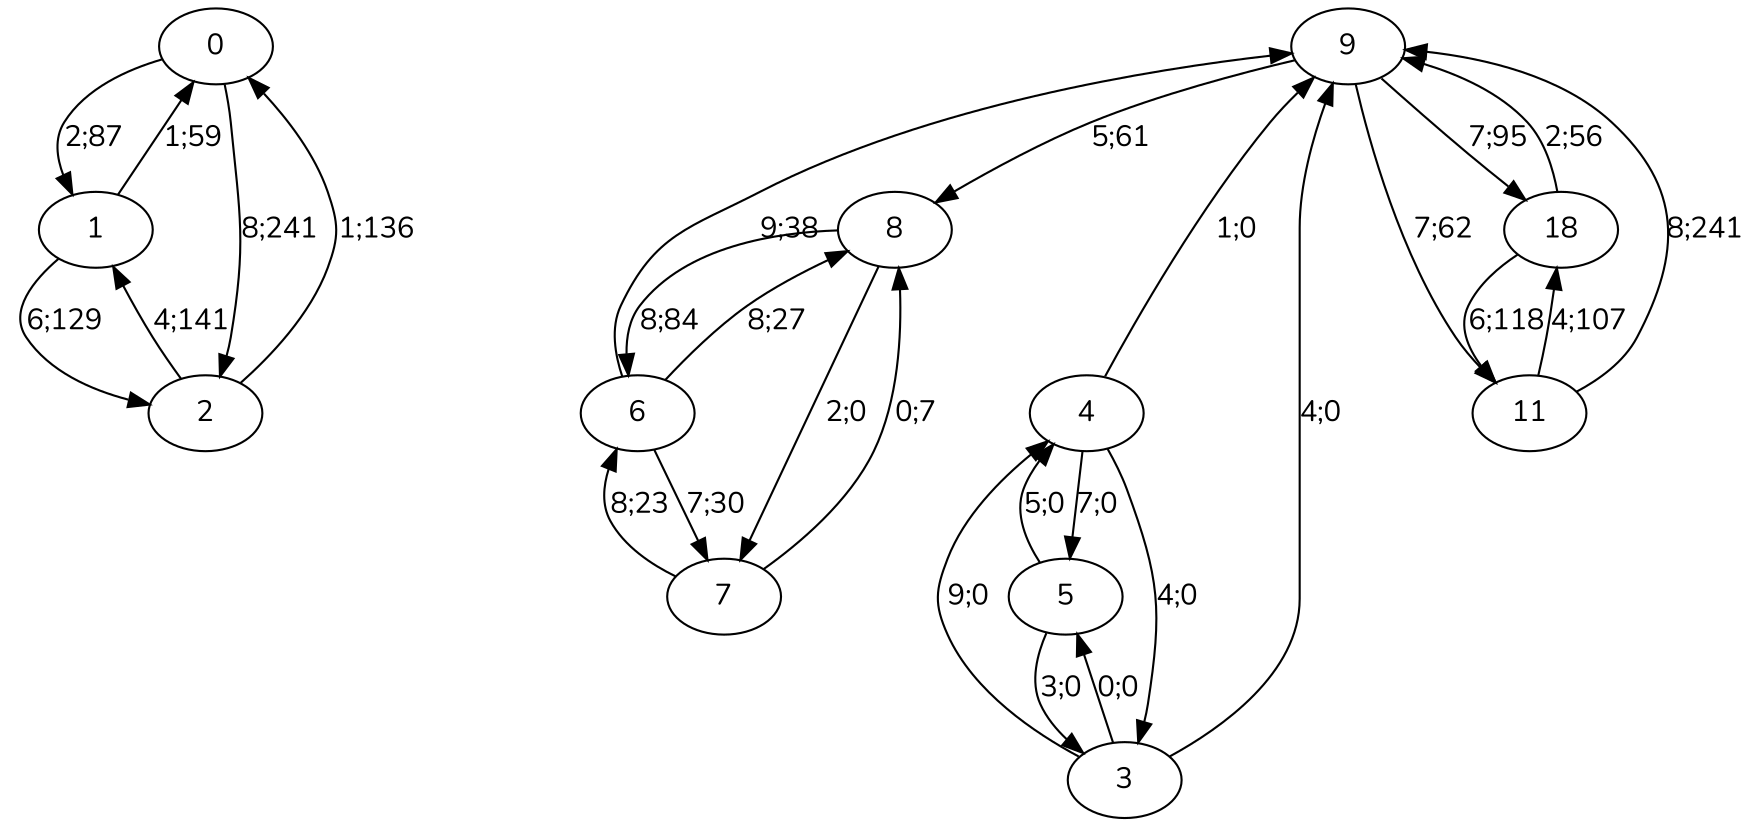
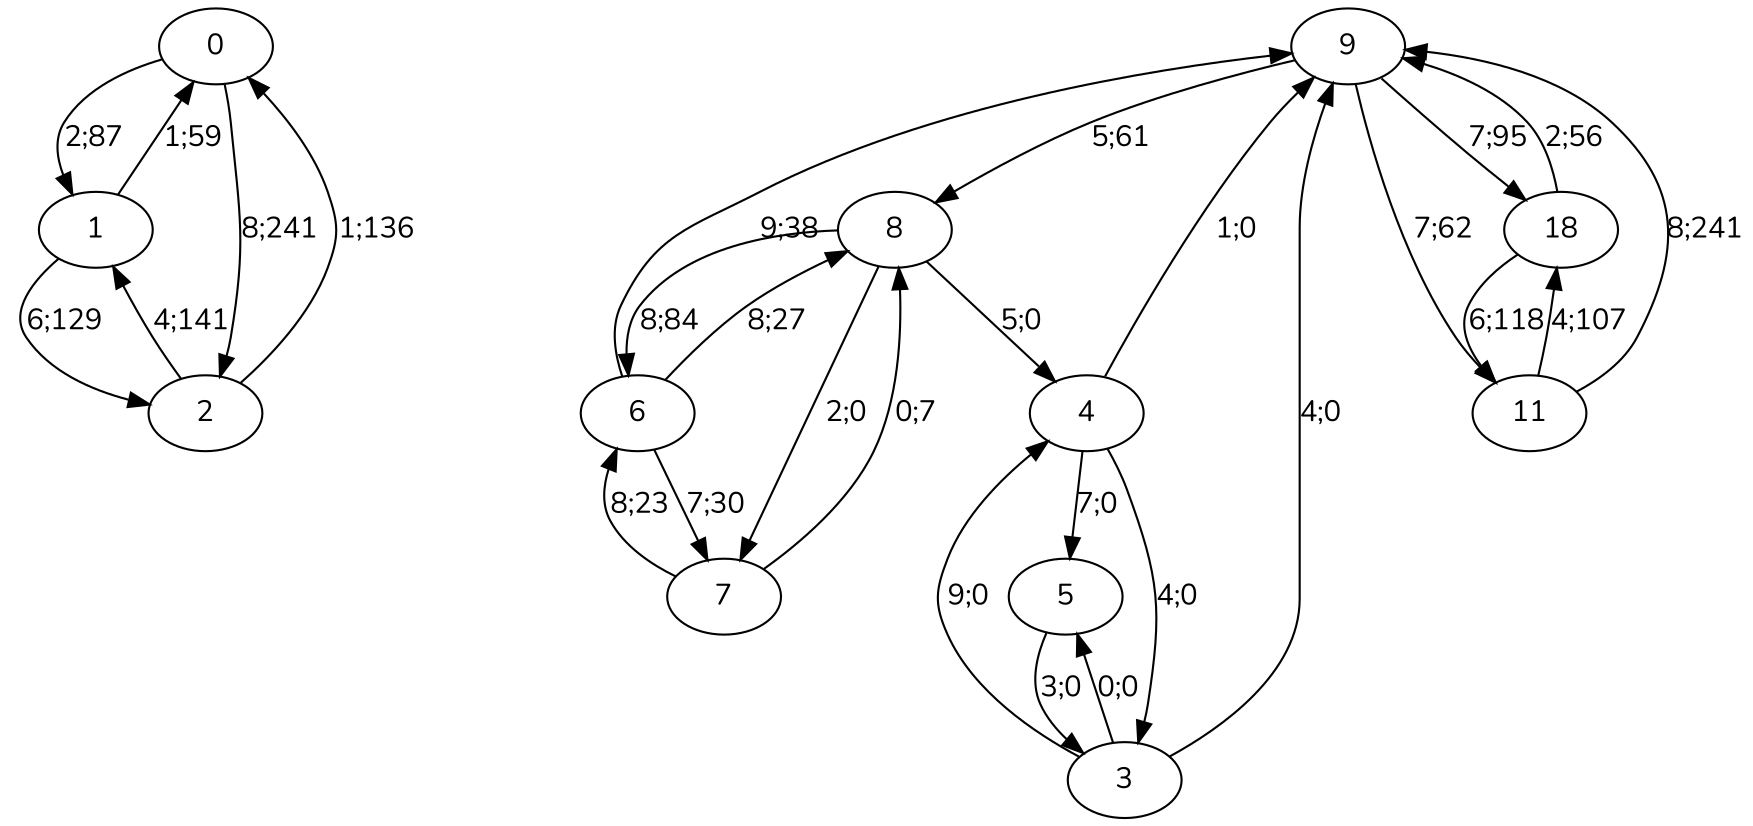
(1021, 511) -> (983, 314)
